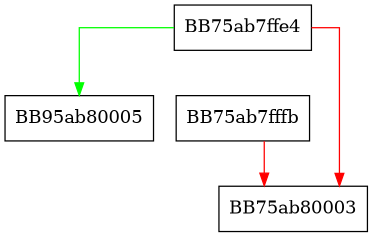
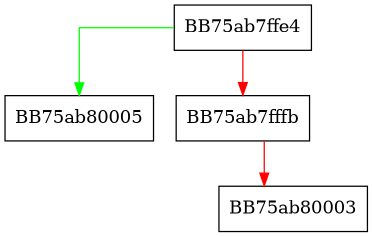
(339, 87) -> (243, 67)
(79, 118) -> (79, 118)
